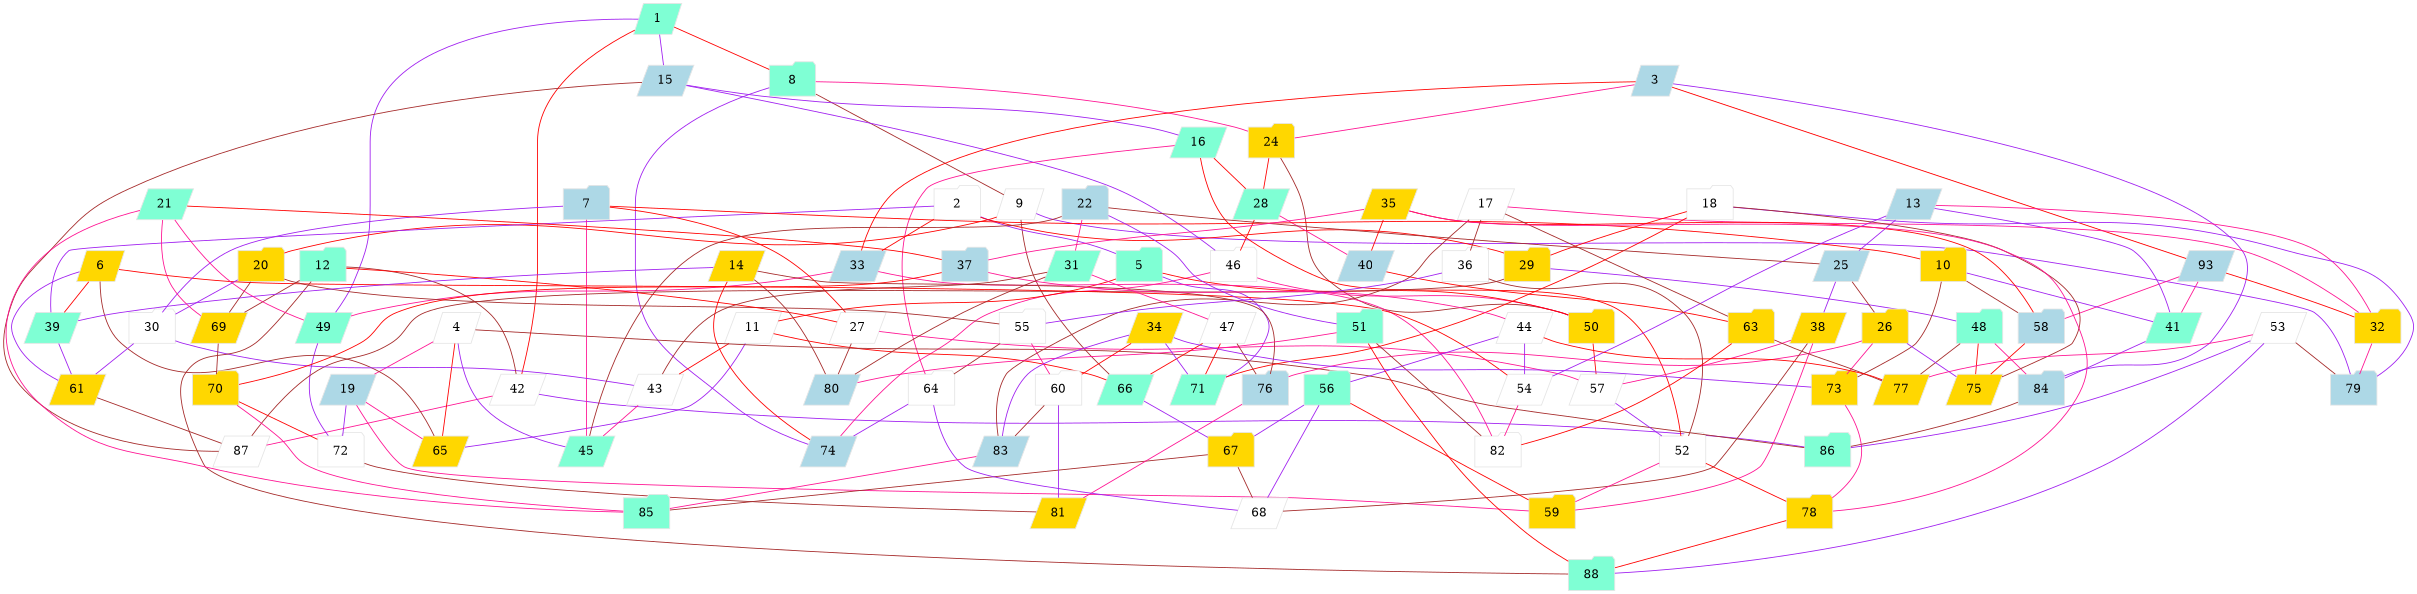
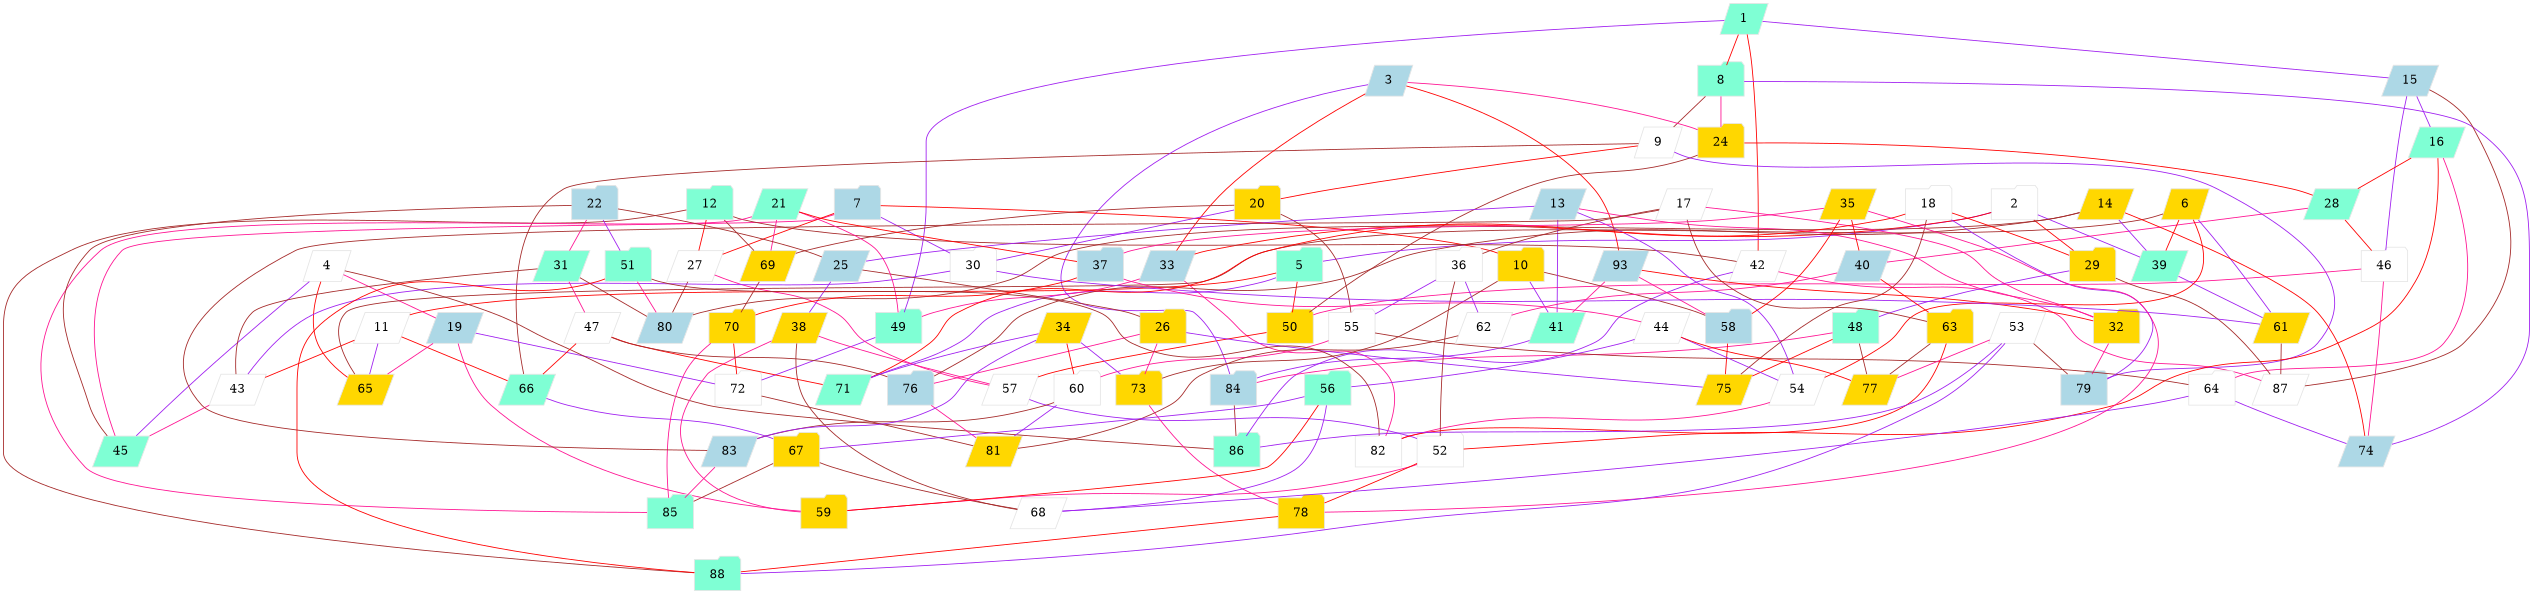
(324, 328) -> (899, 328)
none -> (1484, 328)
